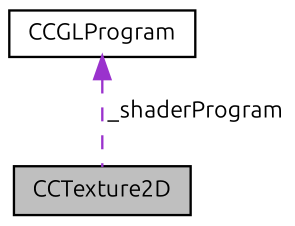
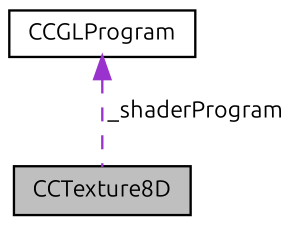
(102, 191) -> (102, 191)
